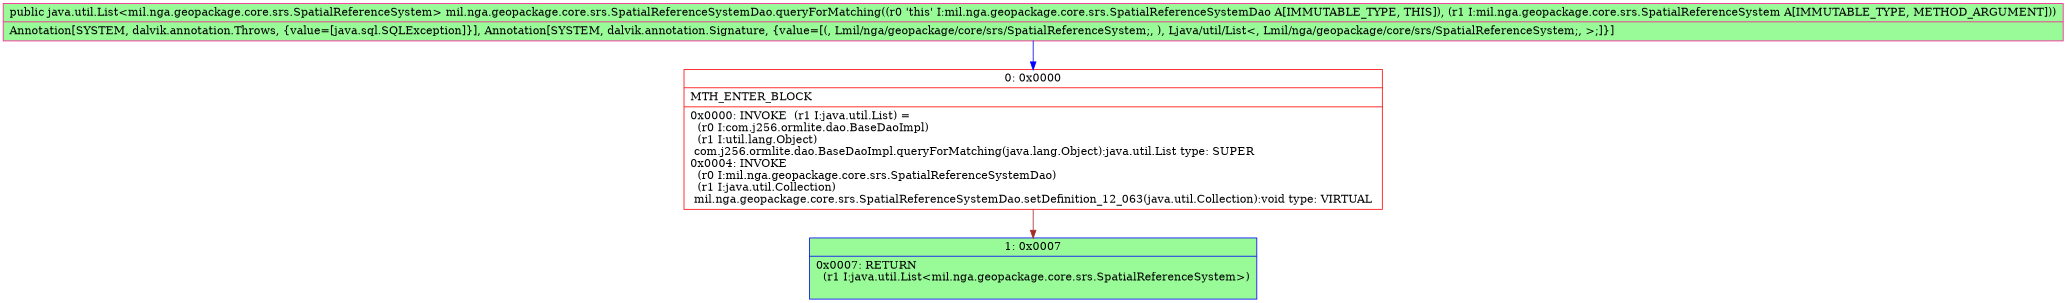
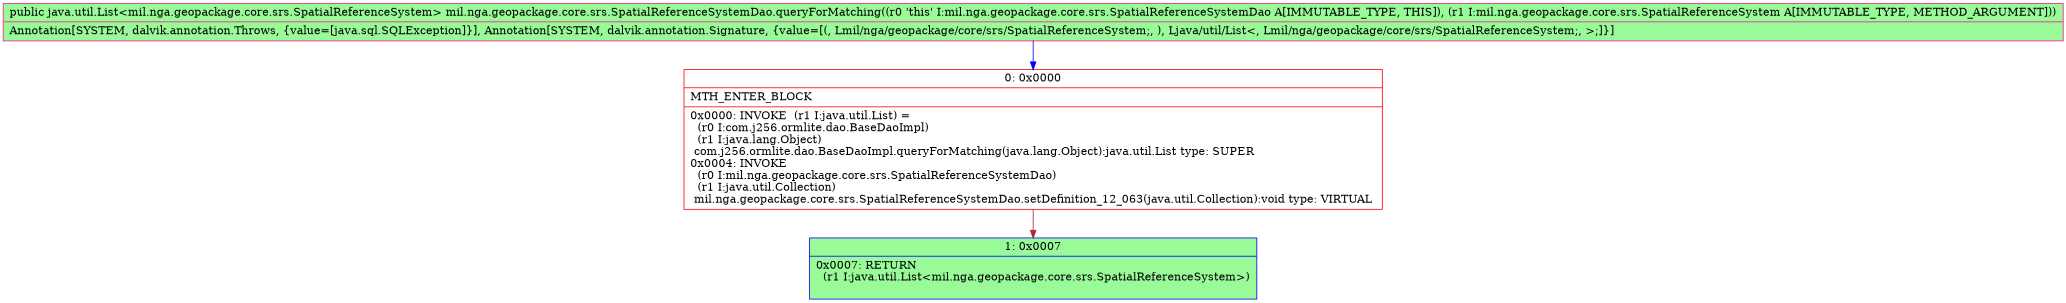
(754, 140) -> (756, 140)
